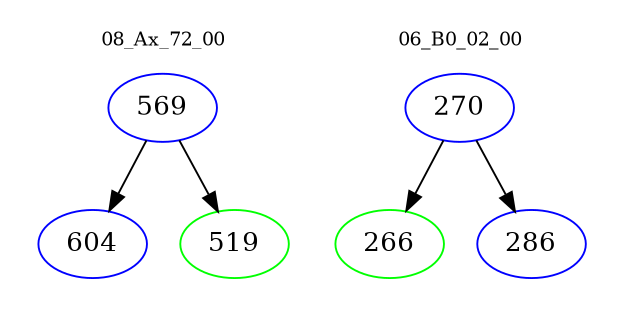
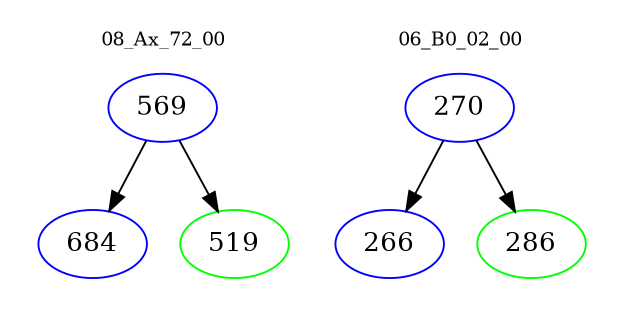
(93, 244) -> (93, 244)
(390, 244) -> (390, 244)
(532, 244) -> (532, 244)
